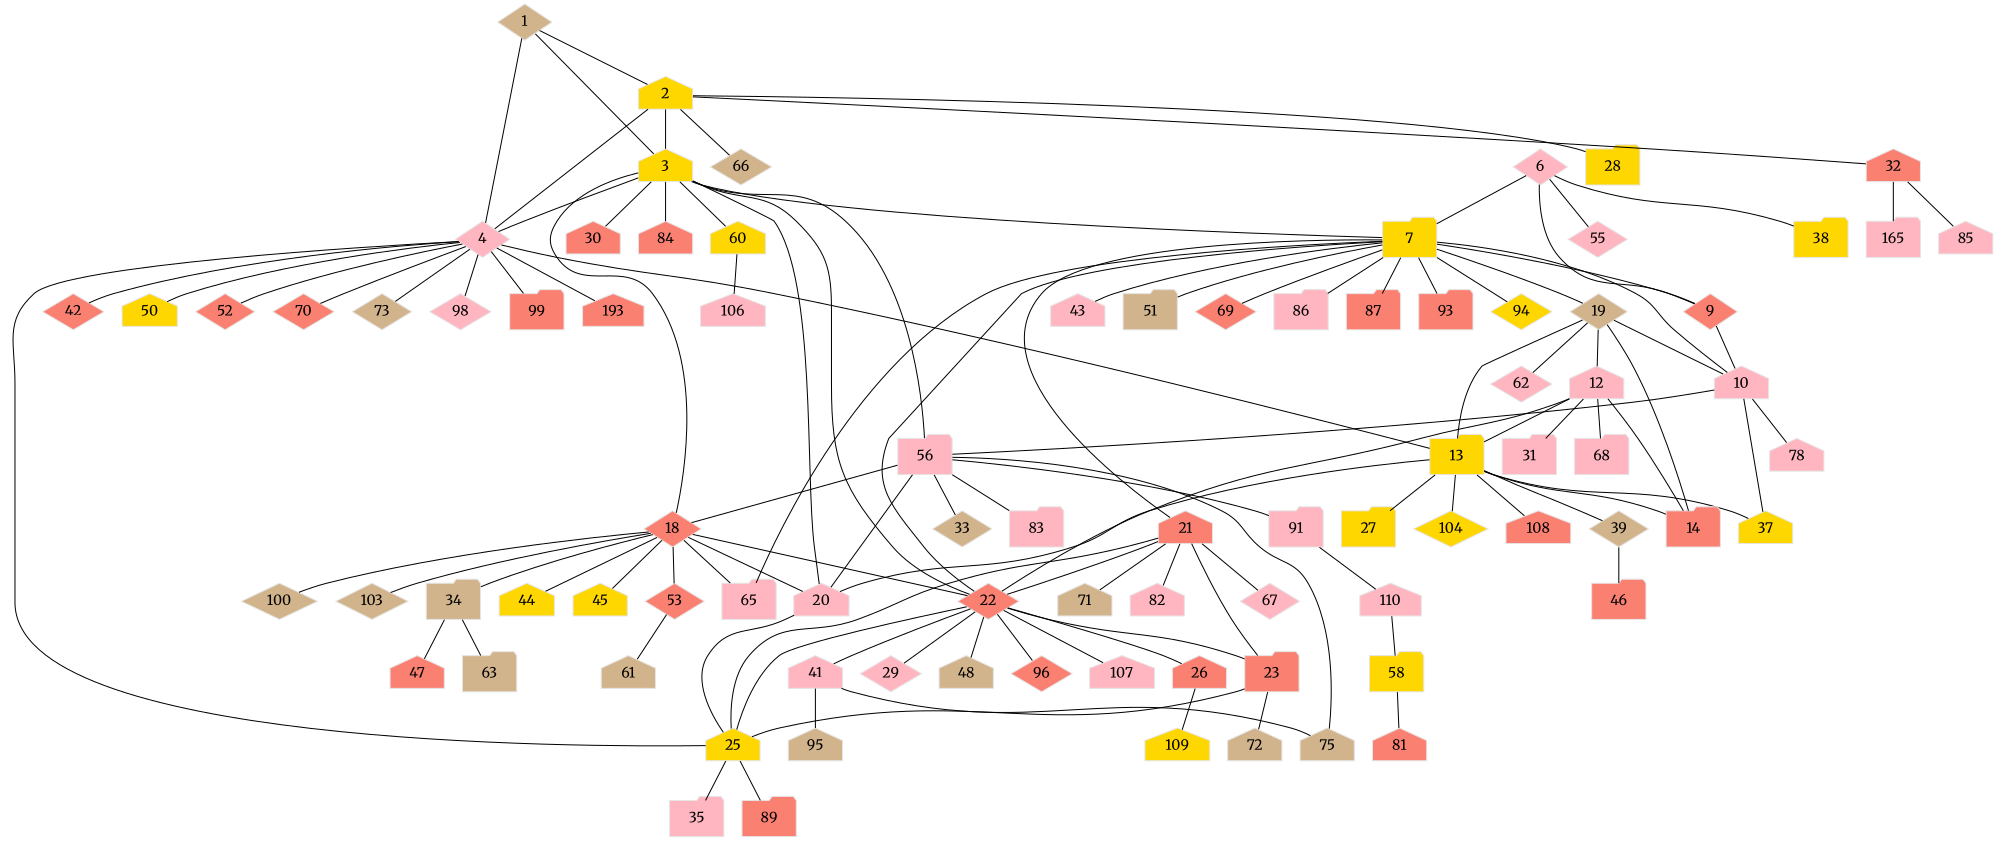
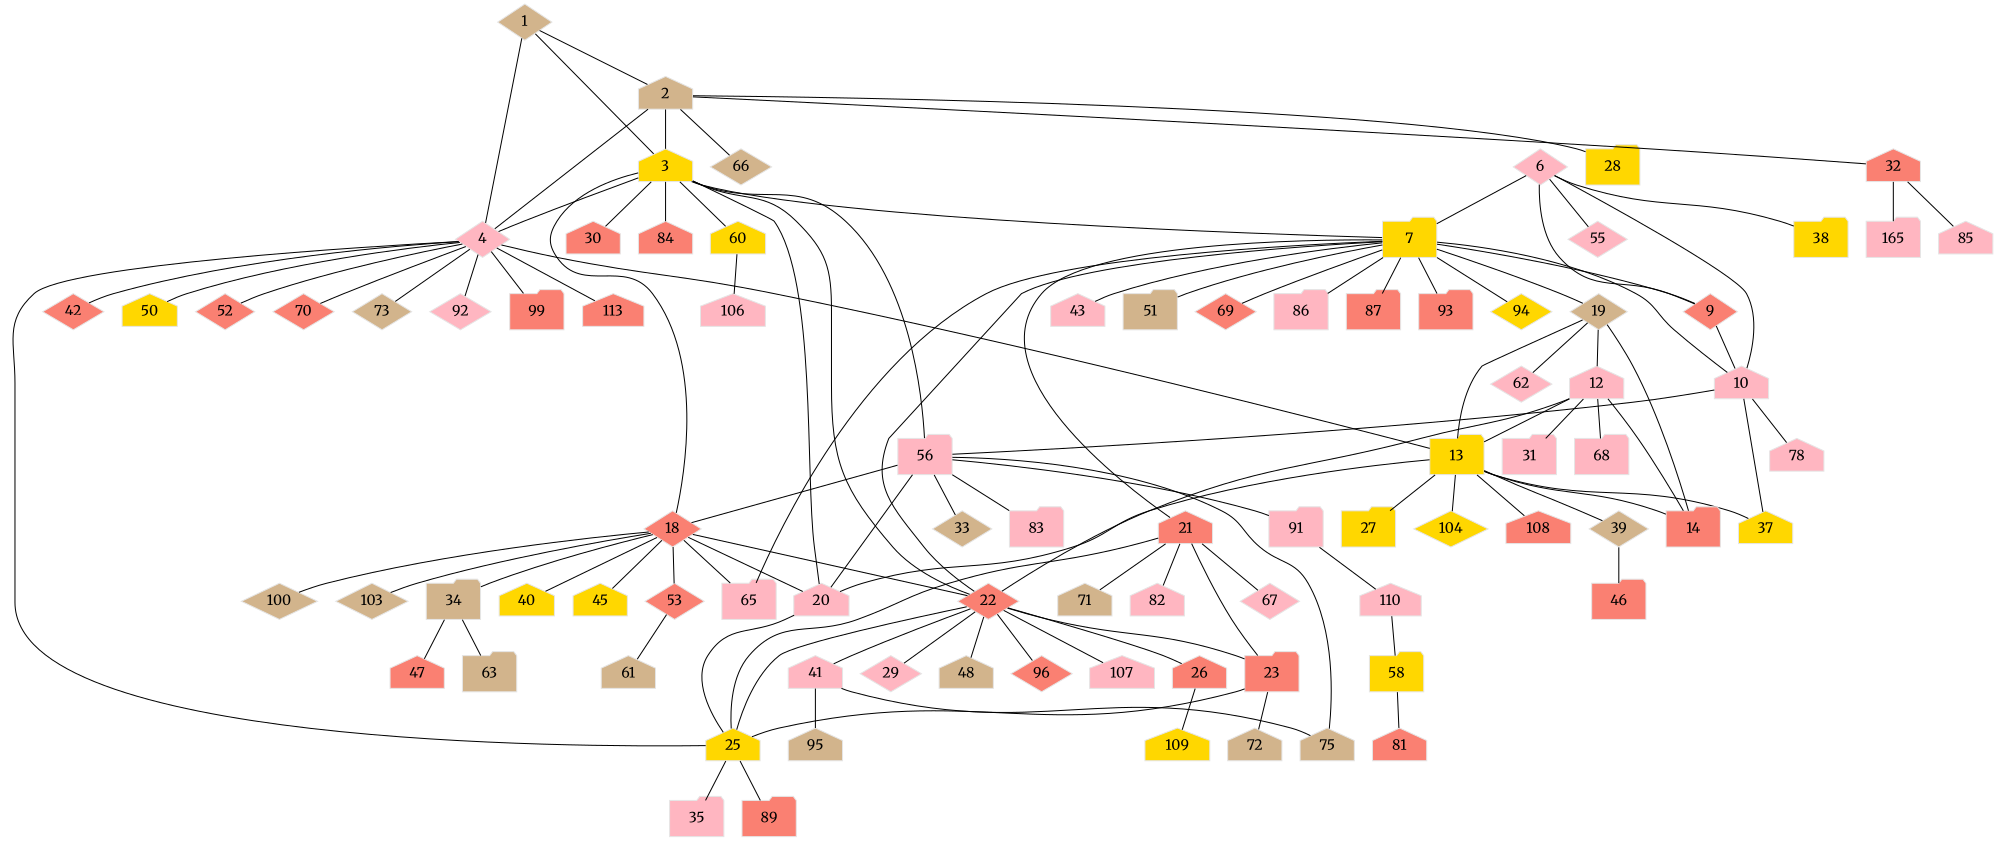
(666, 95) -> (666, 95)
(460, 312) -> (460, 312)
(613, 312) -> (613, 312)
(1669, 347) -> (1686, 250)
(1083, 569) -> none
(527, 601) -> (527, 601)
